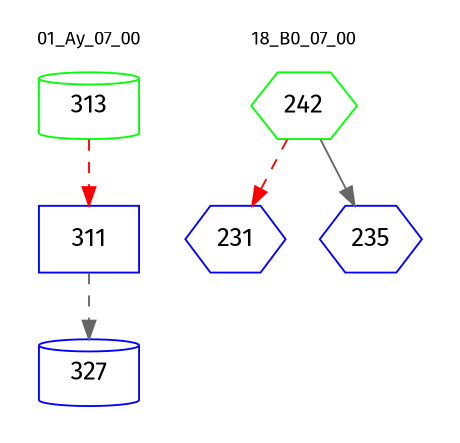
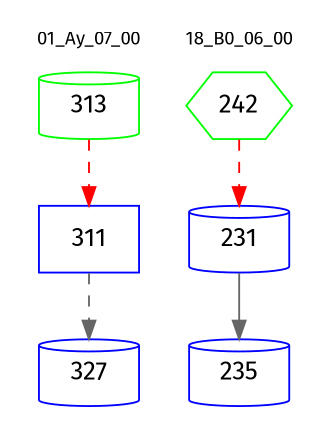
(304, 40) -> (239, 40)
(333, 164) -> (239, 297)
(235, 239) -> (239, 239)
(371, 239) -> (239, 373)
